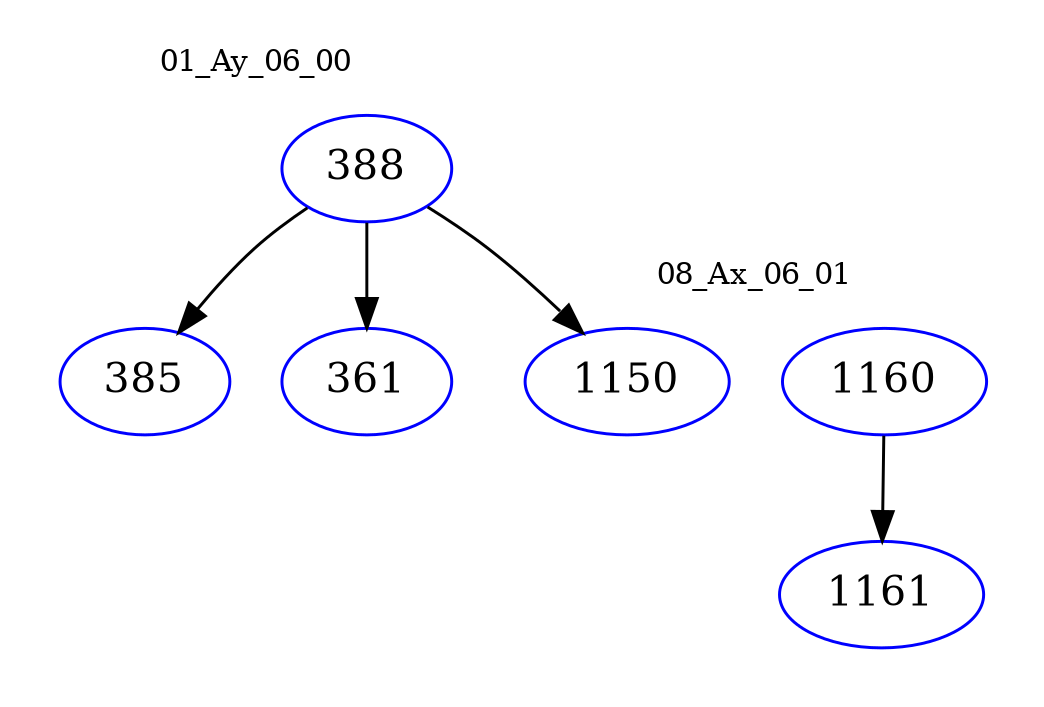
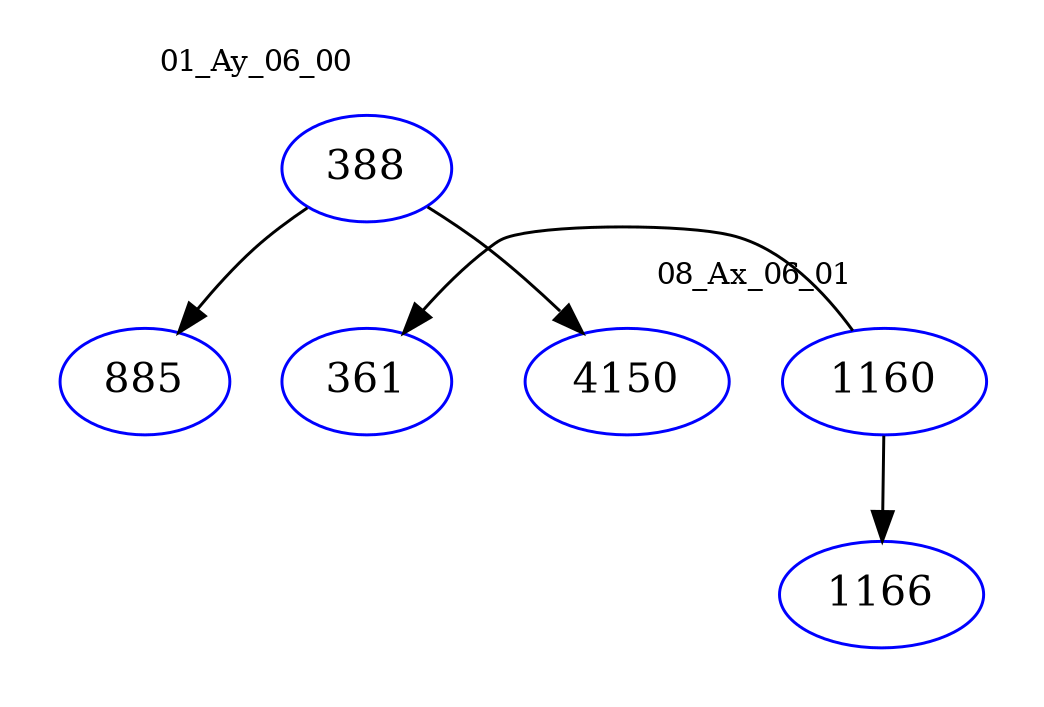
(367, 261) -> (642, 227)
(145, 382) -> (145, 382)
(627, 382) -> (627, 382)
(882, 595) -> (882, 595)
